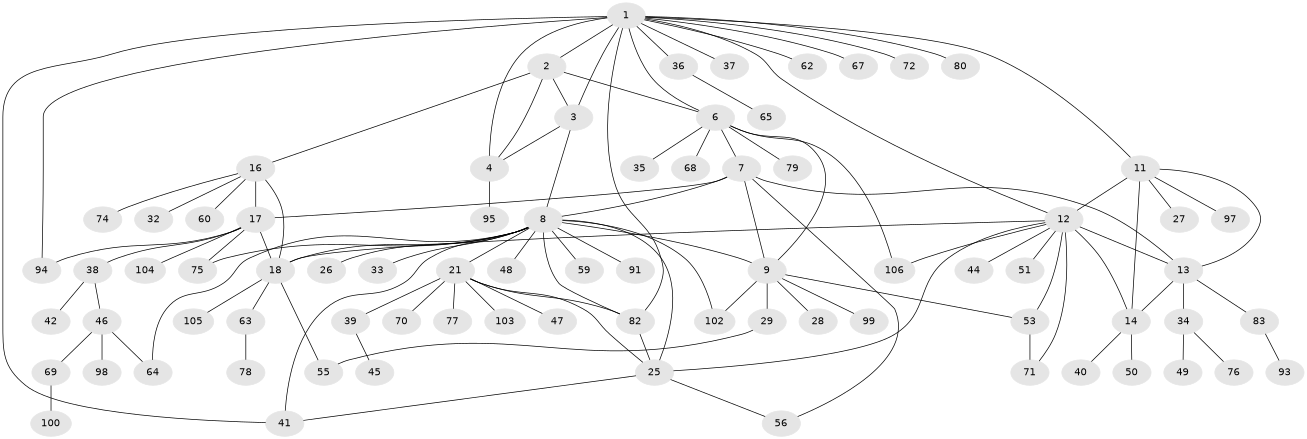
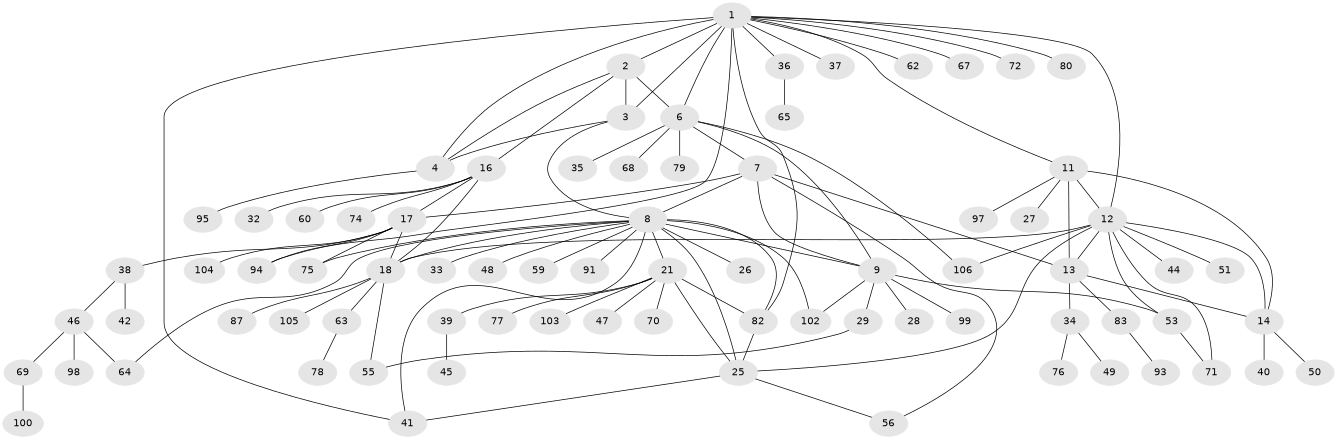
none -> (237, 322)
